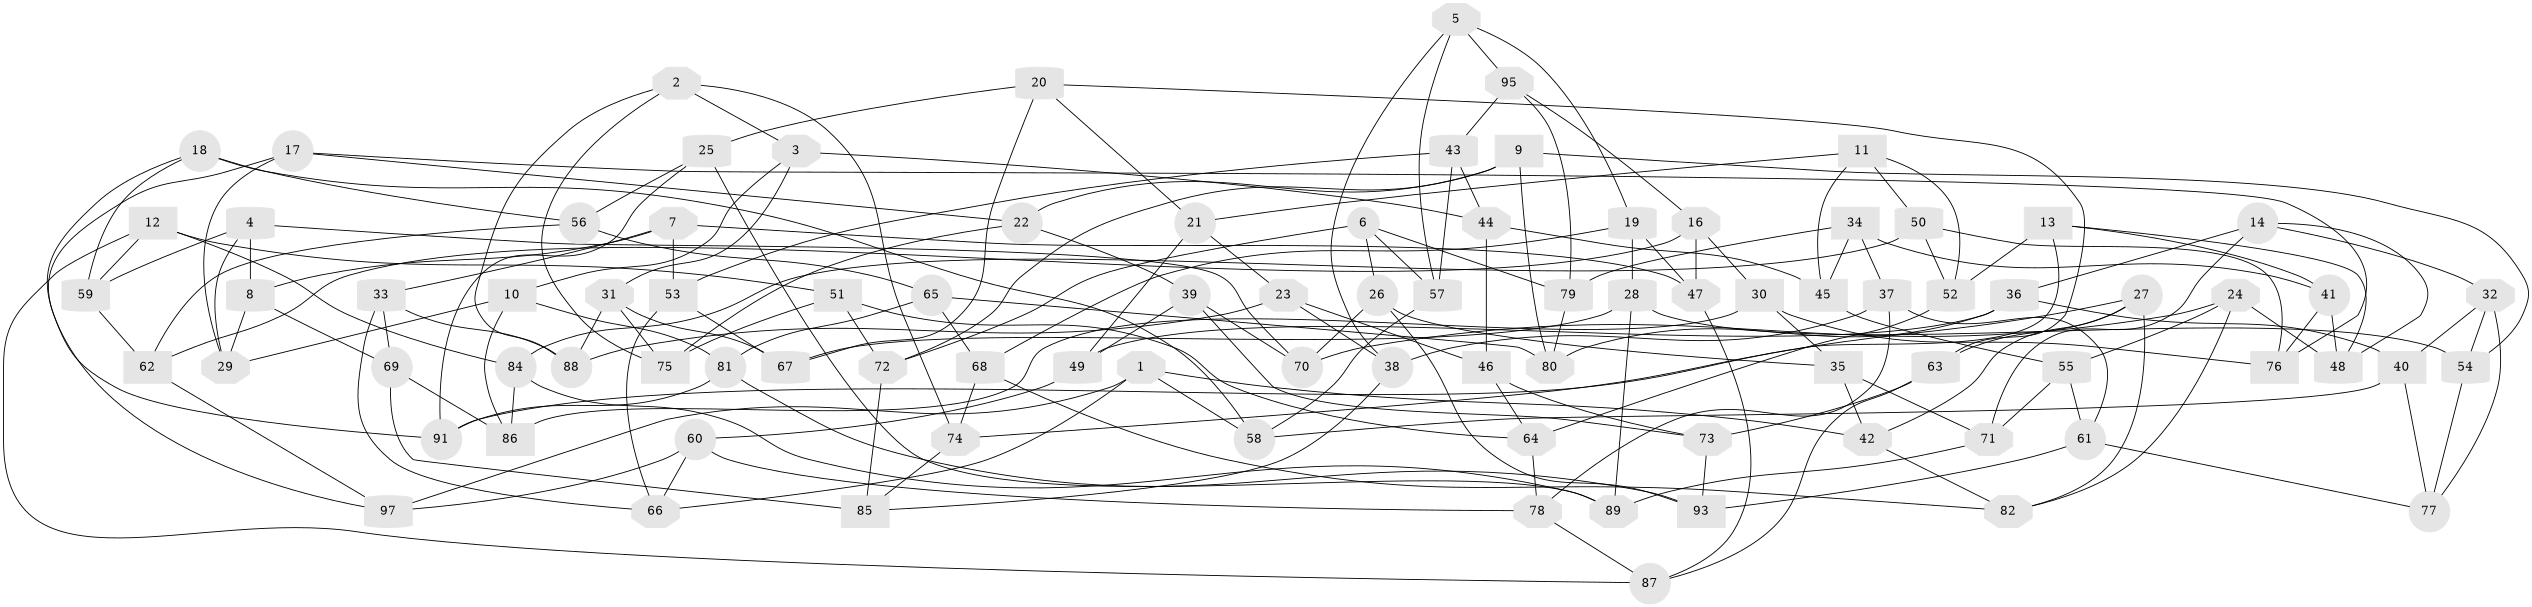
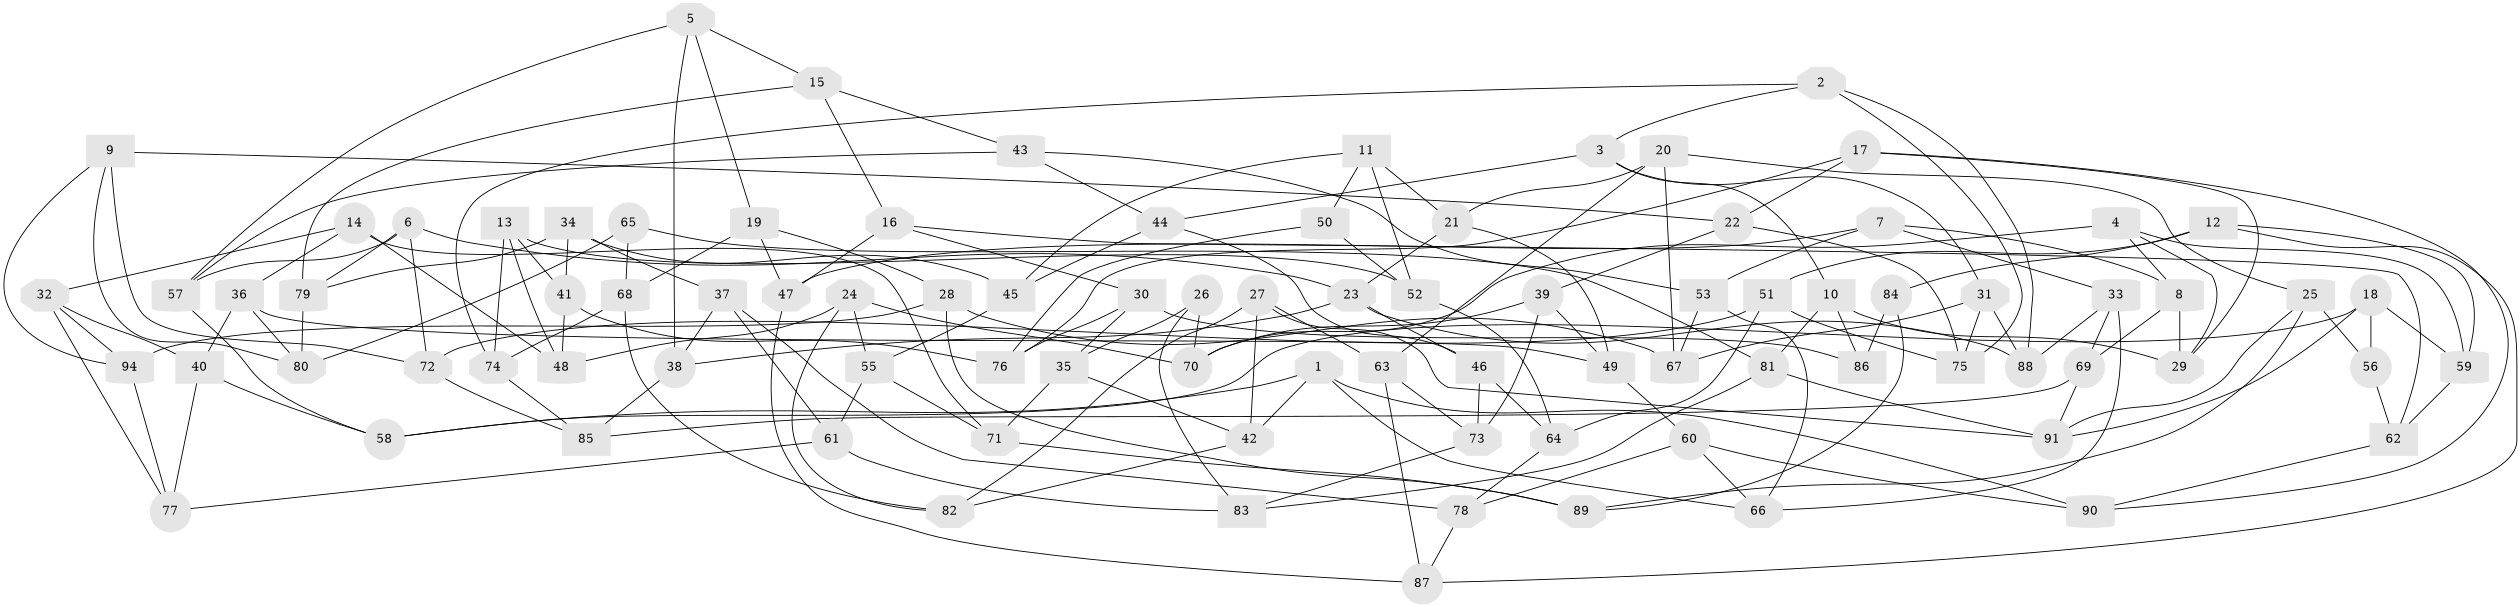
(1509, 83) -> (817, 83)
(1370, 257) -> (877, 260)
(740, 258) -> none
(898, 264) -> none
(2466, 367) -> (130, 367)
(448, 401) -> (2068, 403)
(388, 512) -> (2090, 512)
(1701, 512) -> (1242, 512)
